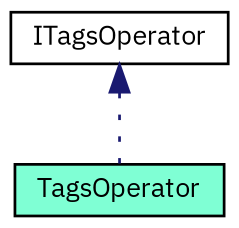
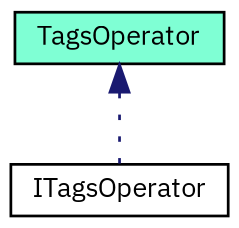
(120, 128) -> (120, 128)
